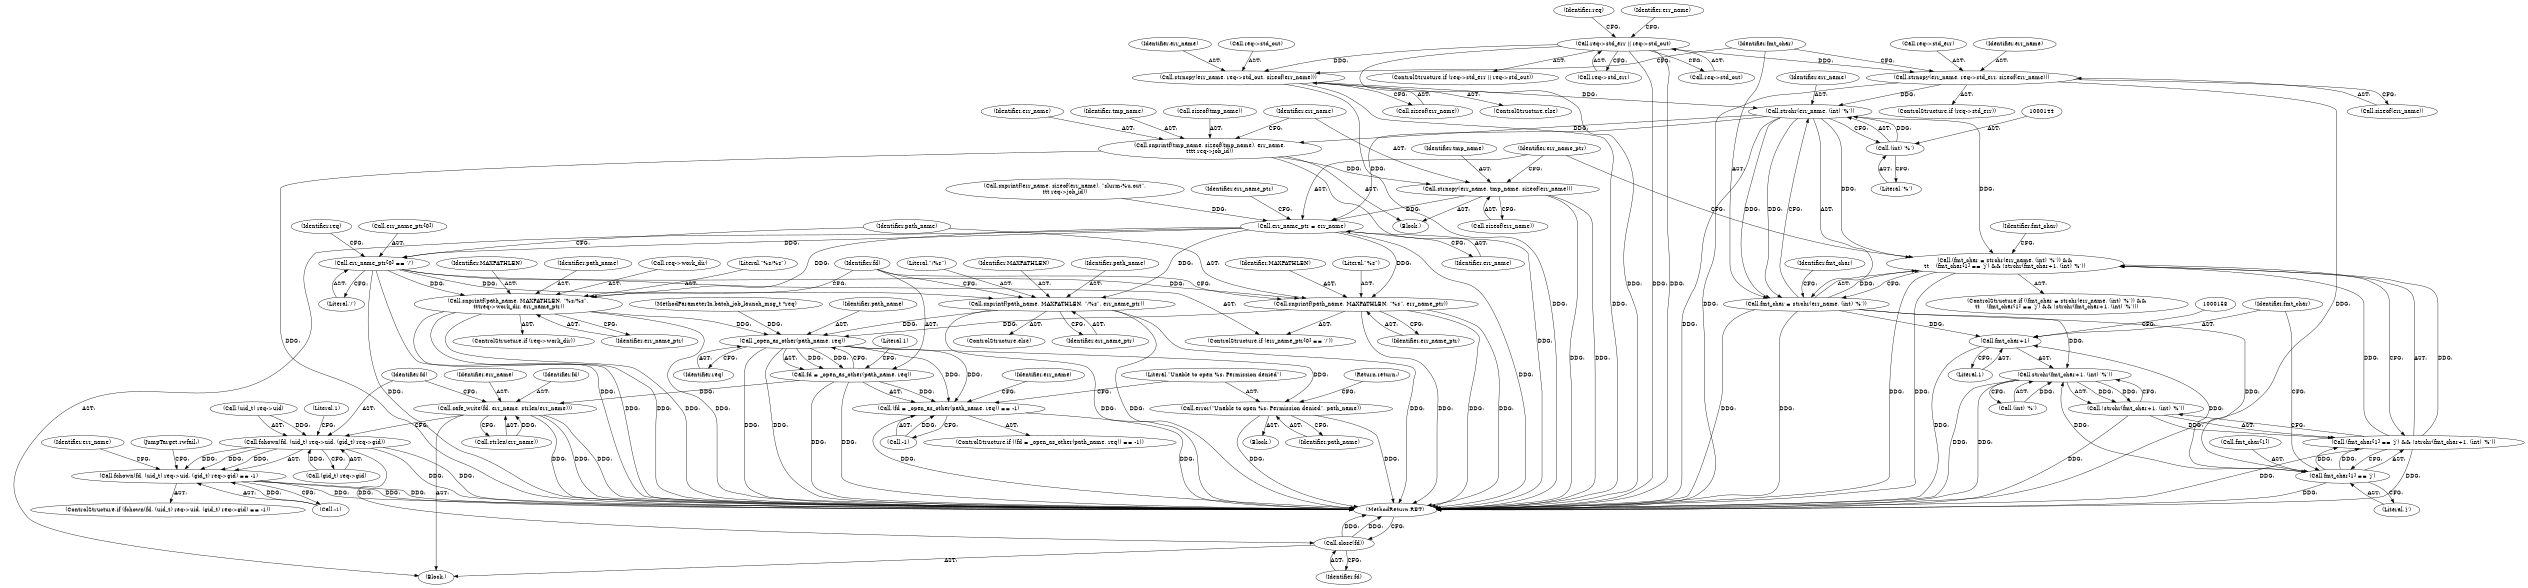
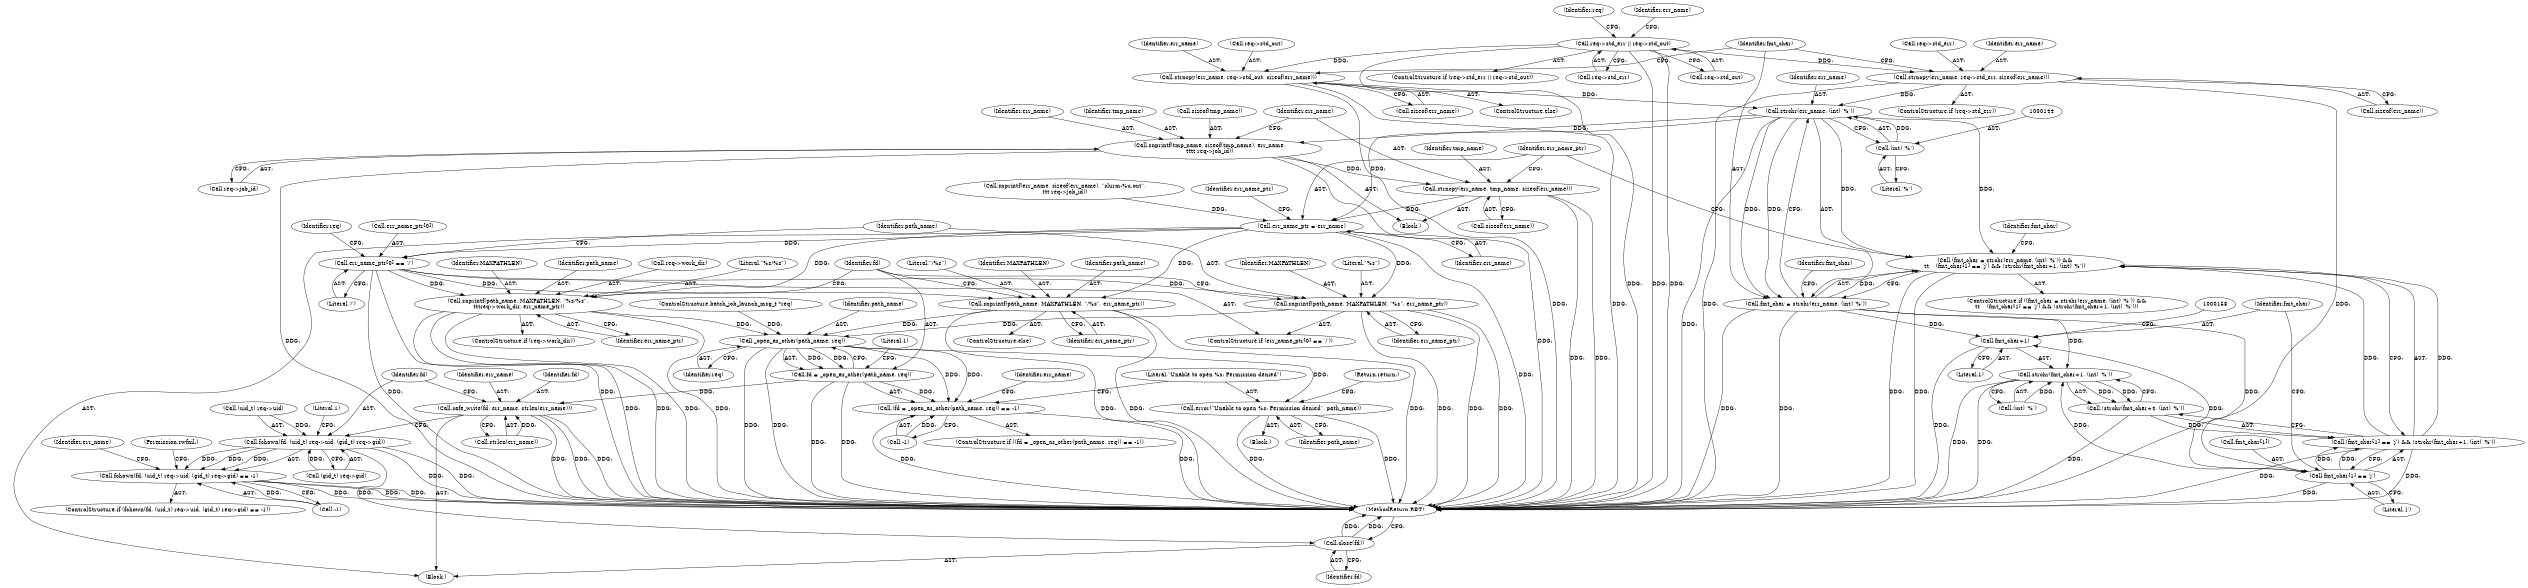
none -> (234, 189)
(726, 304) -> (726, 304)
(2136, 409) -> (2136, 409)
(171, 443) -> (171, 443)
